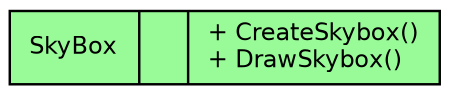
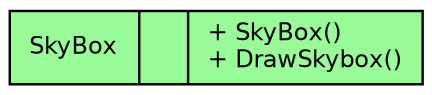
(314, 33) -> (275, 33)
